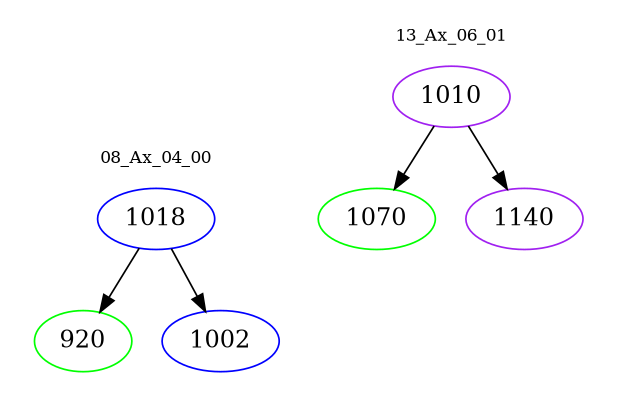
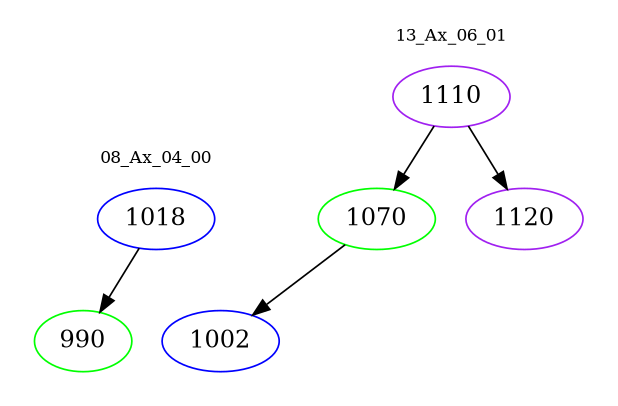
(451, 97) -> (451, 97)
(524, 219) -> (524, 219)
(184, 273) -> (306, 274)
(83, 341) -> (83, 341)
